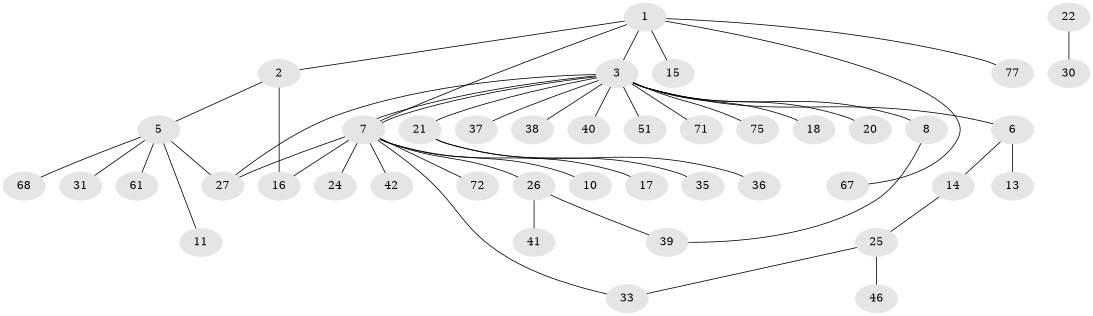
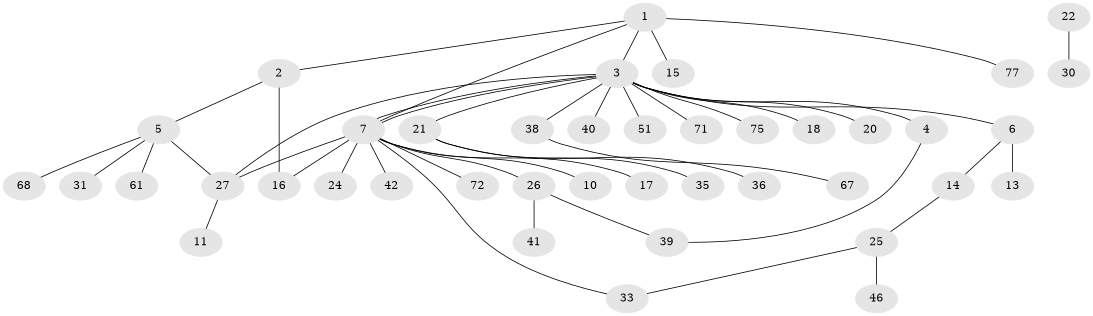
(877, 72) -> (723, 164)
(476, 130) -> none
(927, 130) -> (927, 130)
(180, 186) -> (212, 214)
